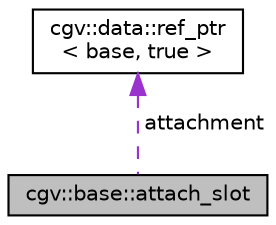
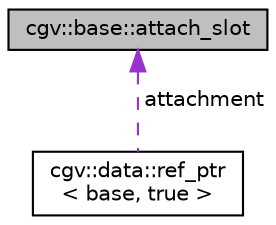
(138, 135) -> (138, 112)
